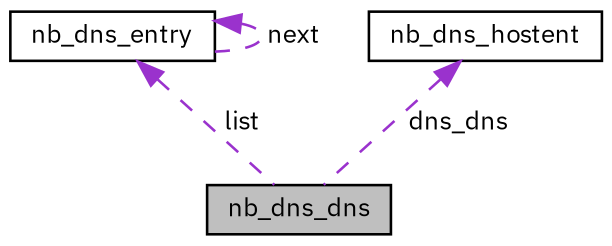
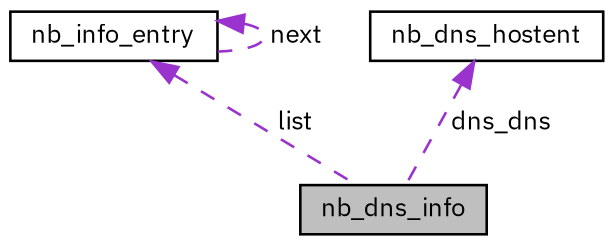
(113, 36) -> (114, 36)
(299, 210) -> (394, 210)
